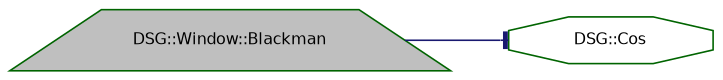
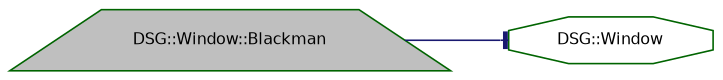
(611, 40) -> (611, 40)
